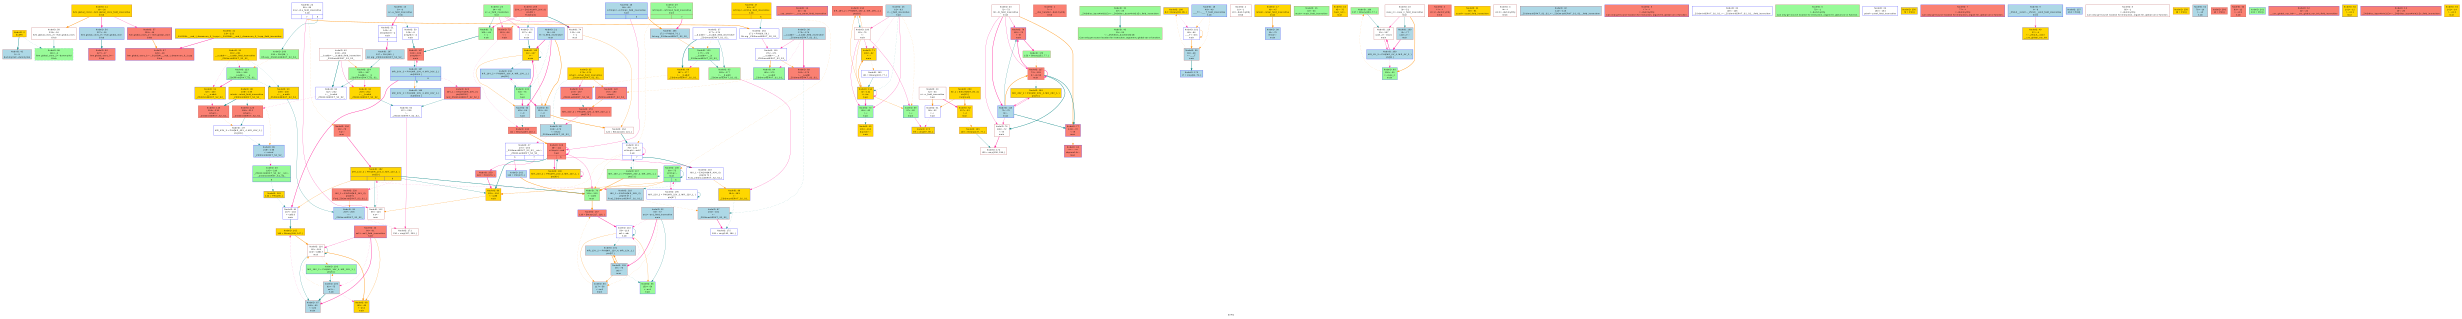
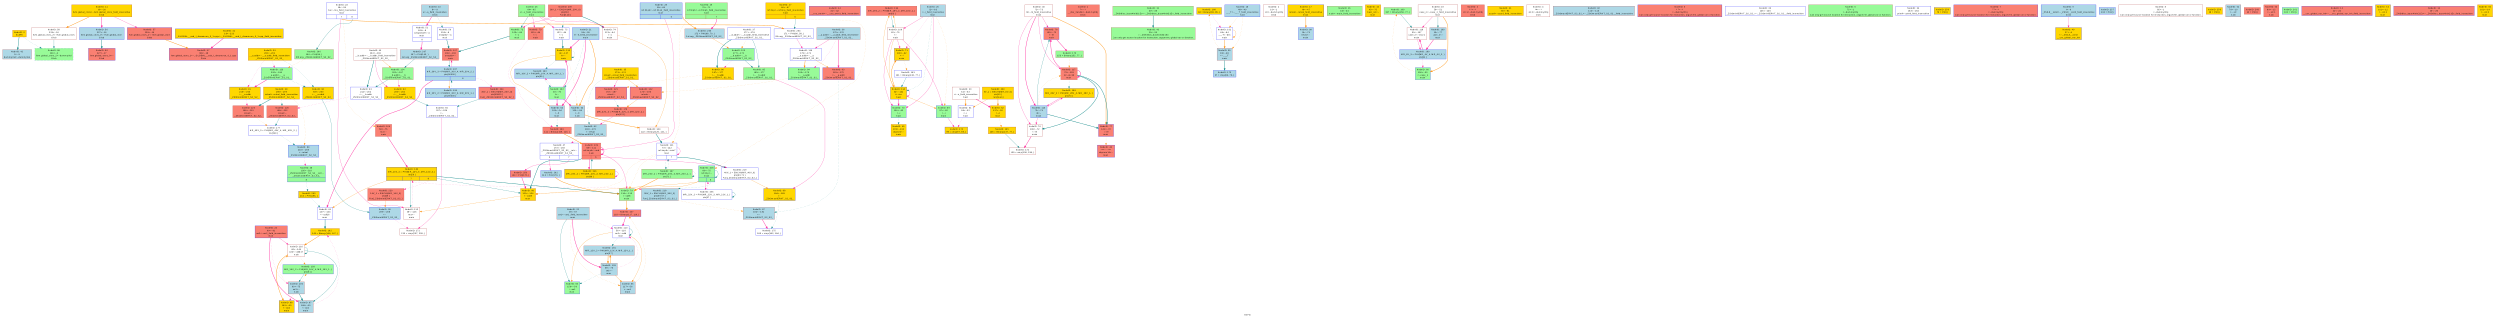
(1009, 87) -> (1042, 87)
(379, 269) -> none
